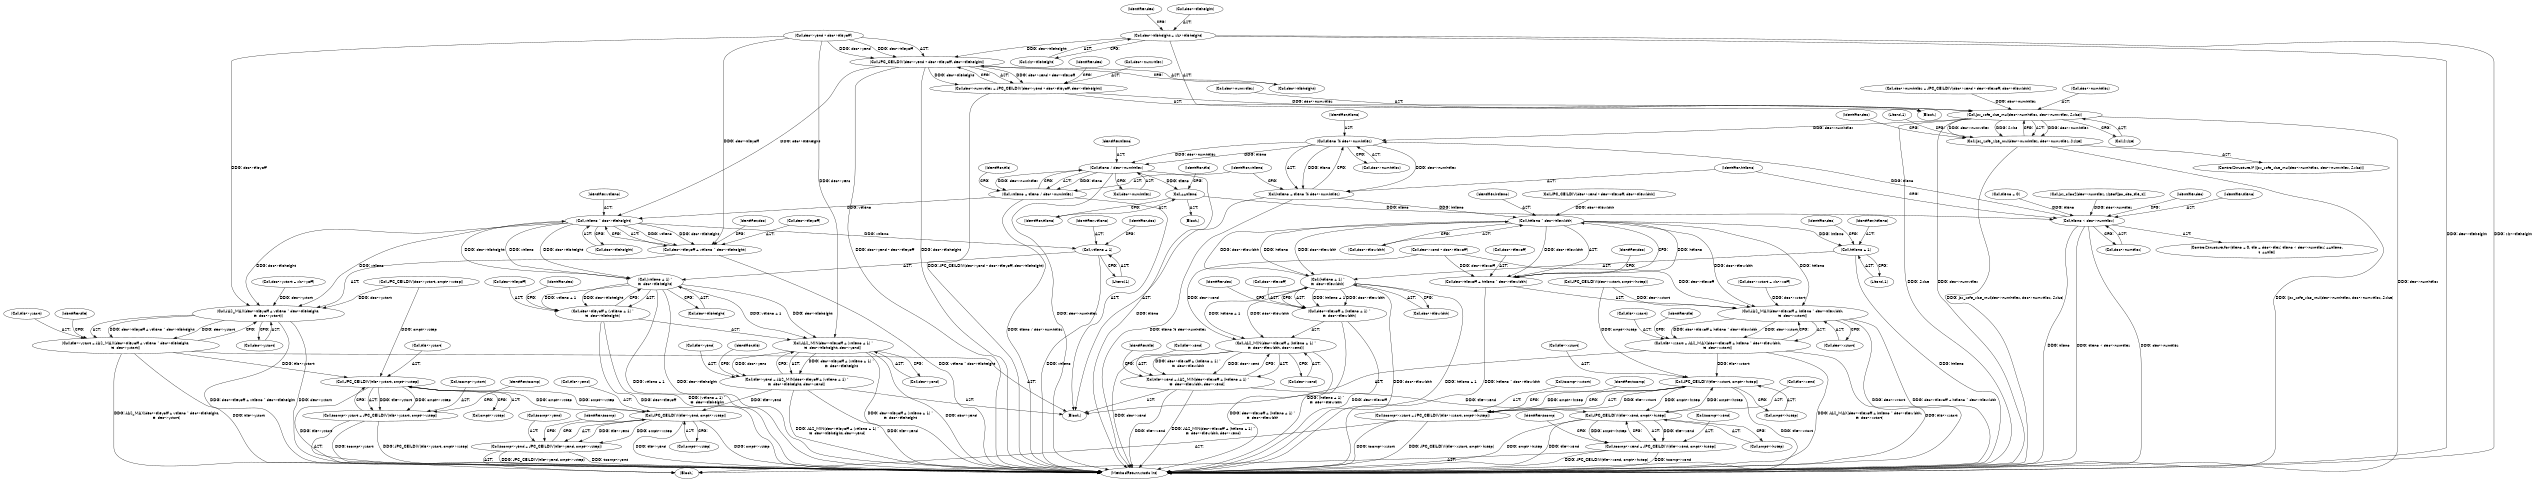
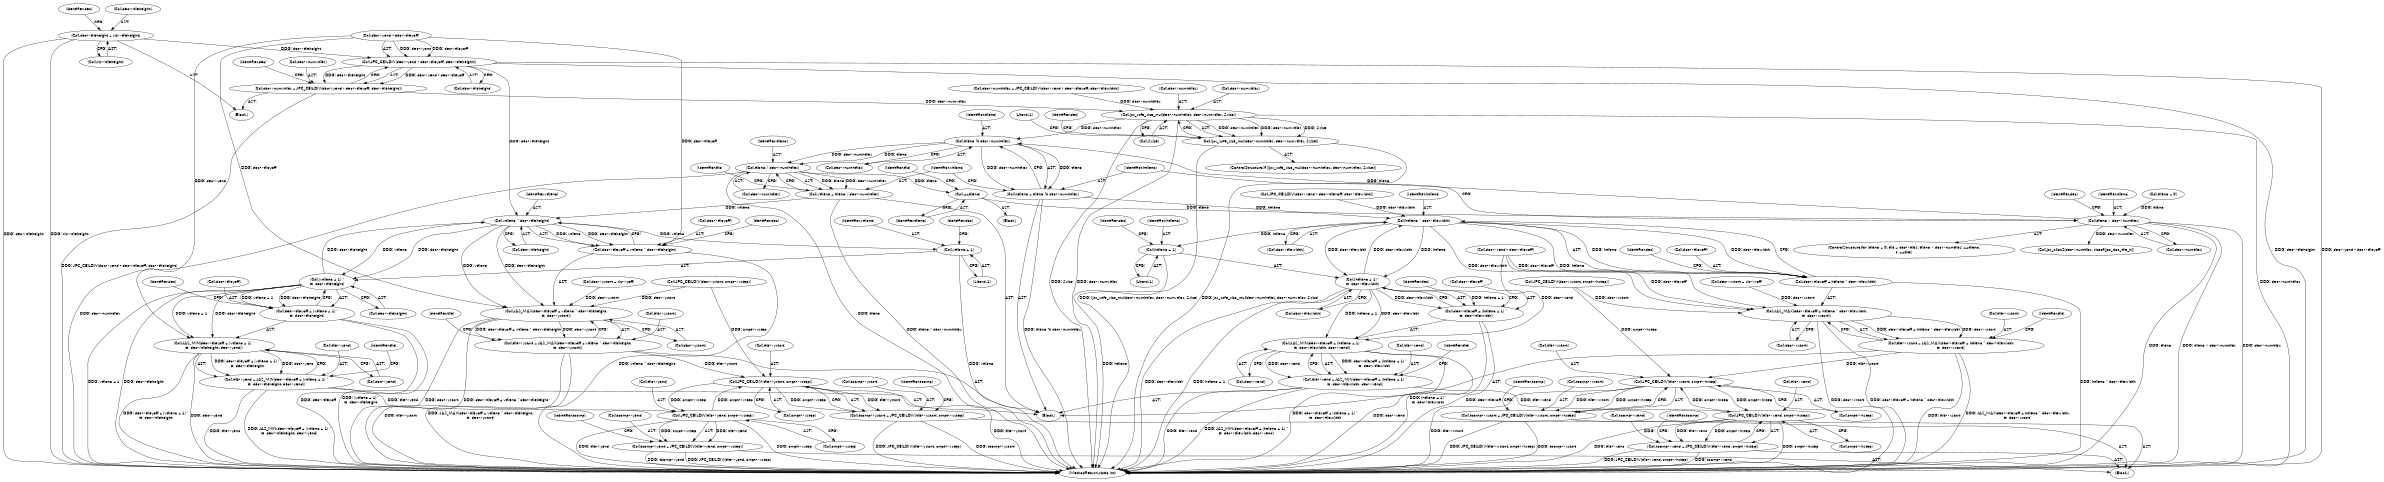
(2094, 206) -> (2095, 233)
(593, 422) -> none
(1710, 431) -> (1650, 431)
